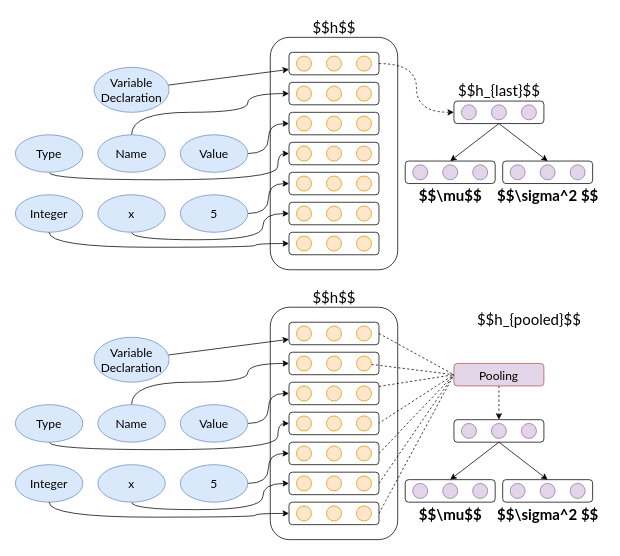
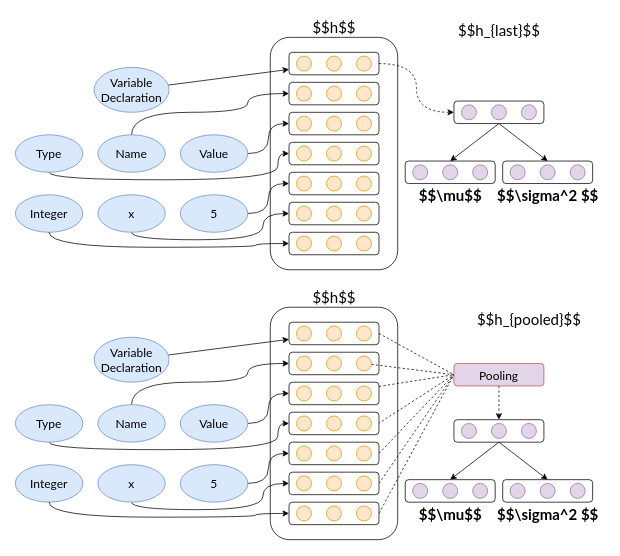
(499, 90) -> (499, 30)
